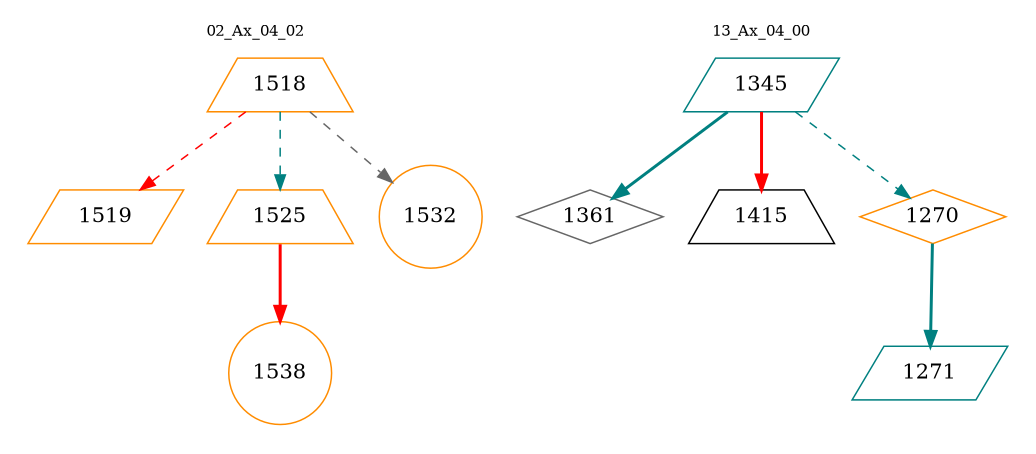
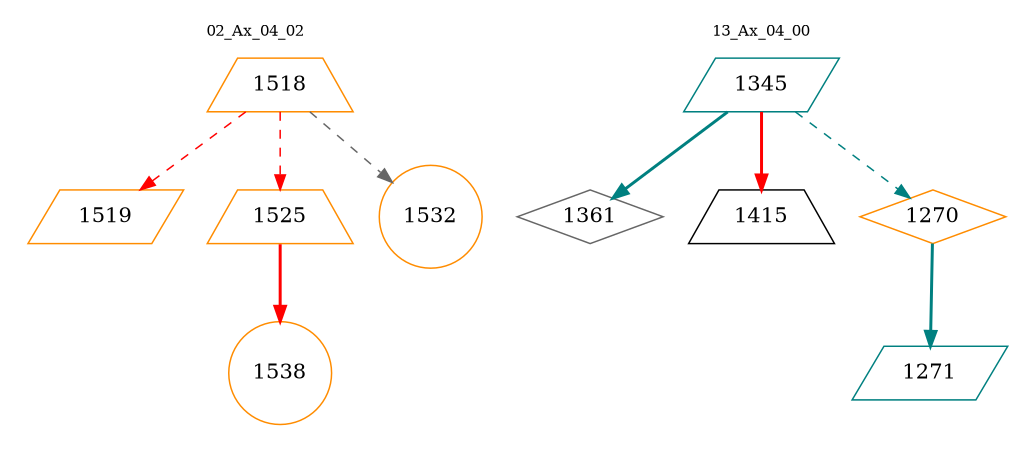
(280, 143) -> (280, 143)
